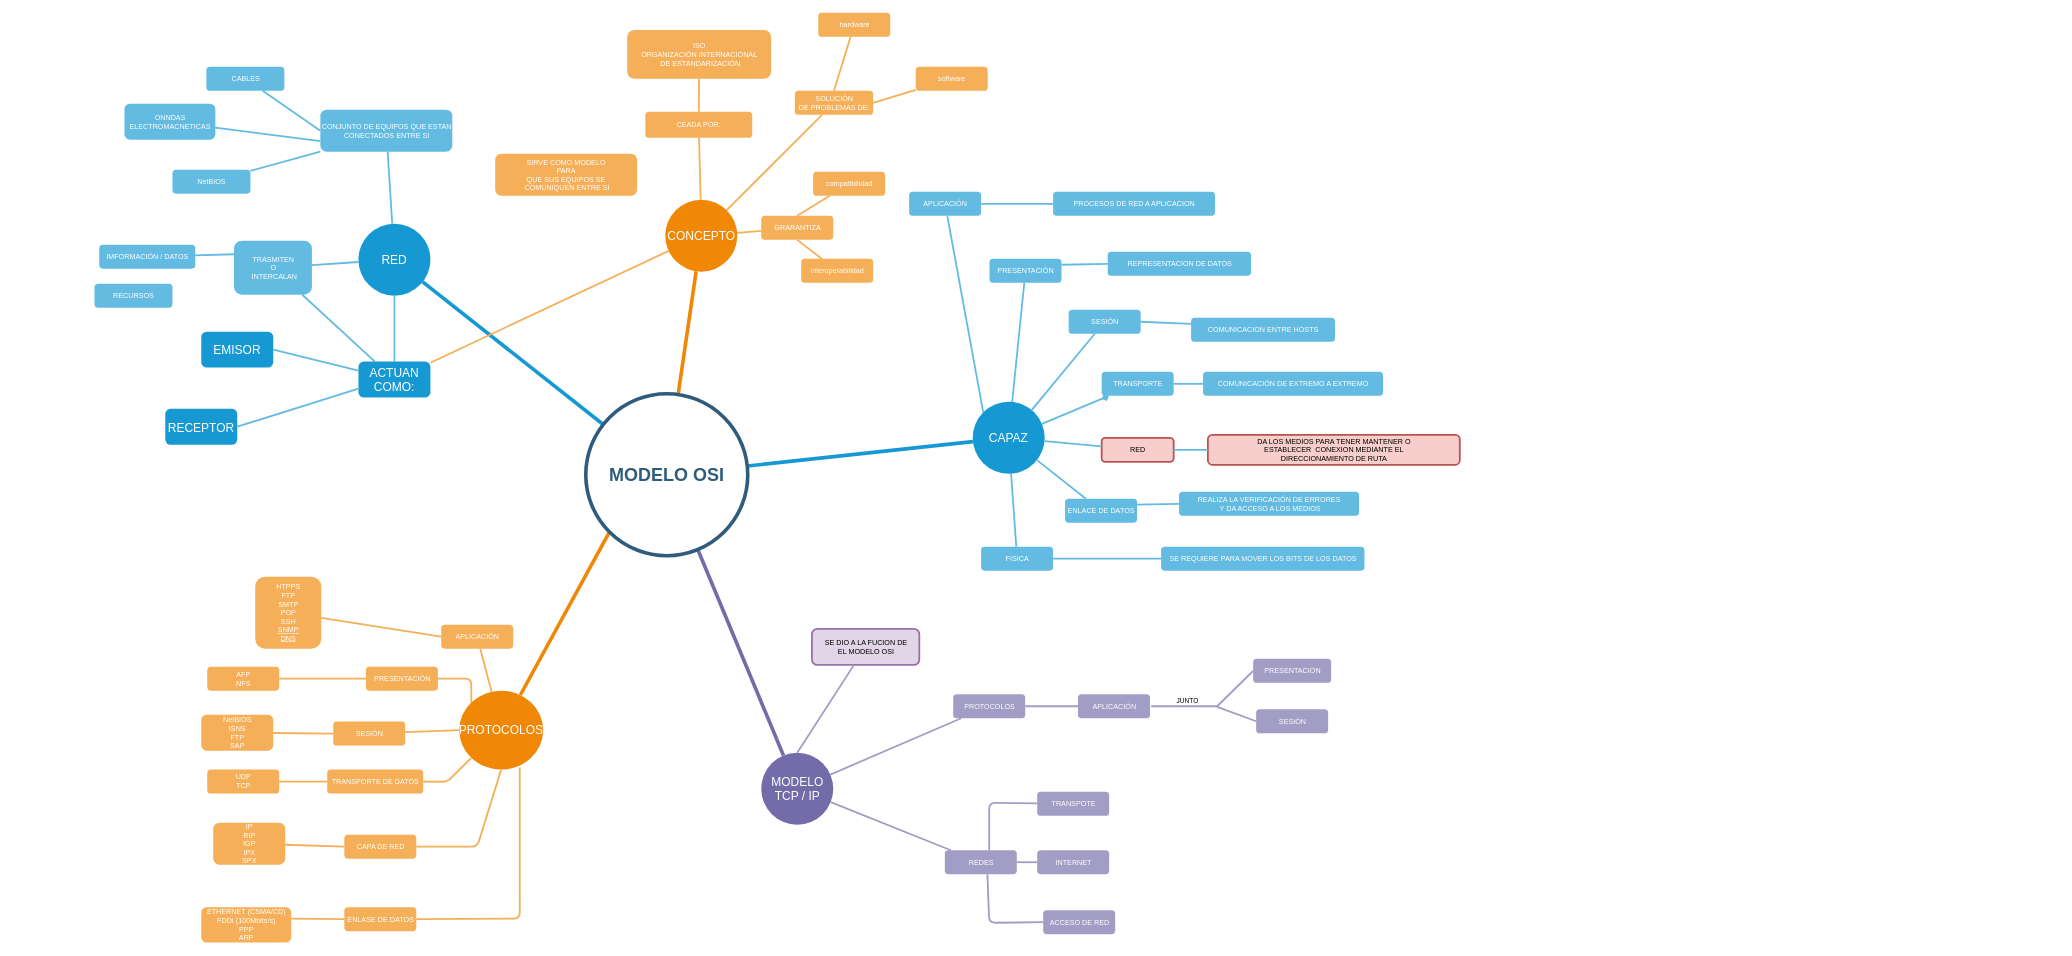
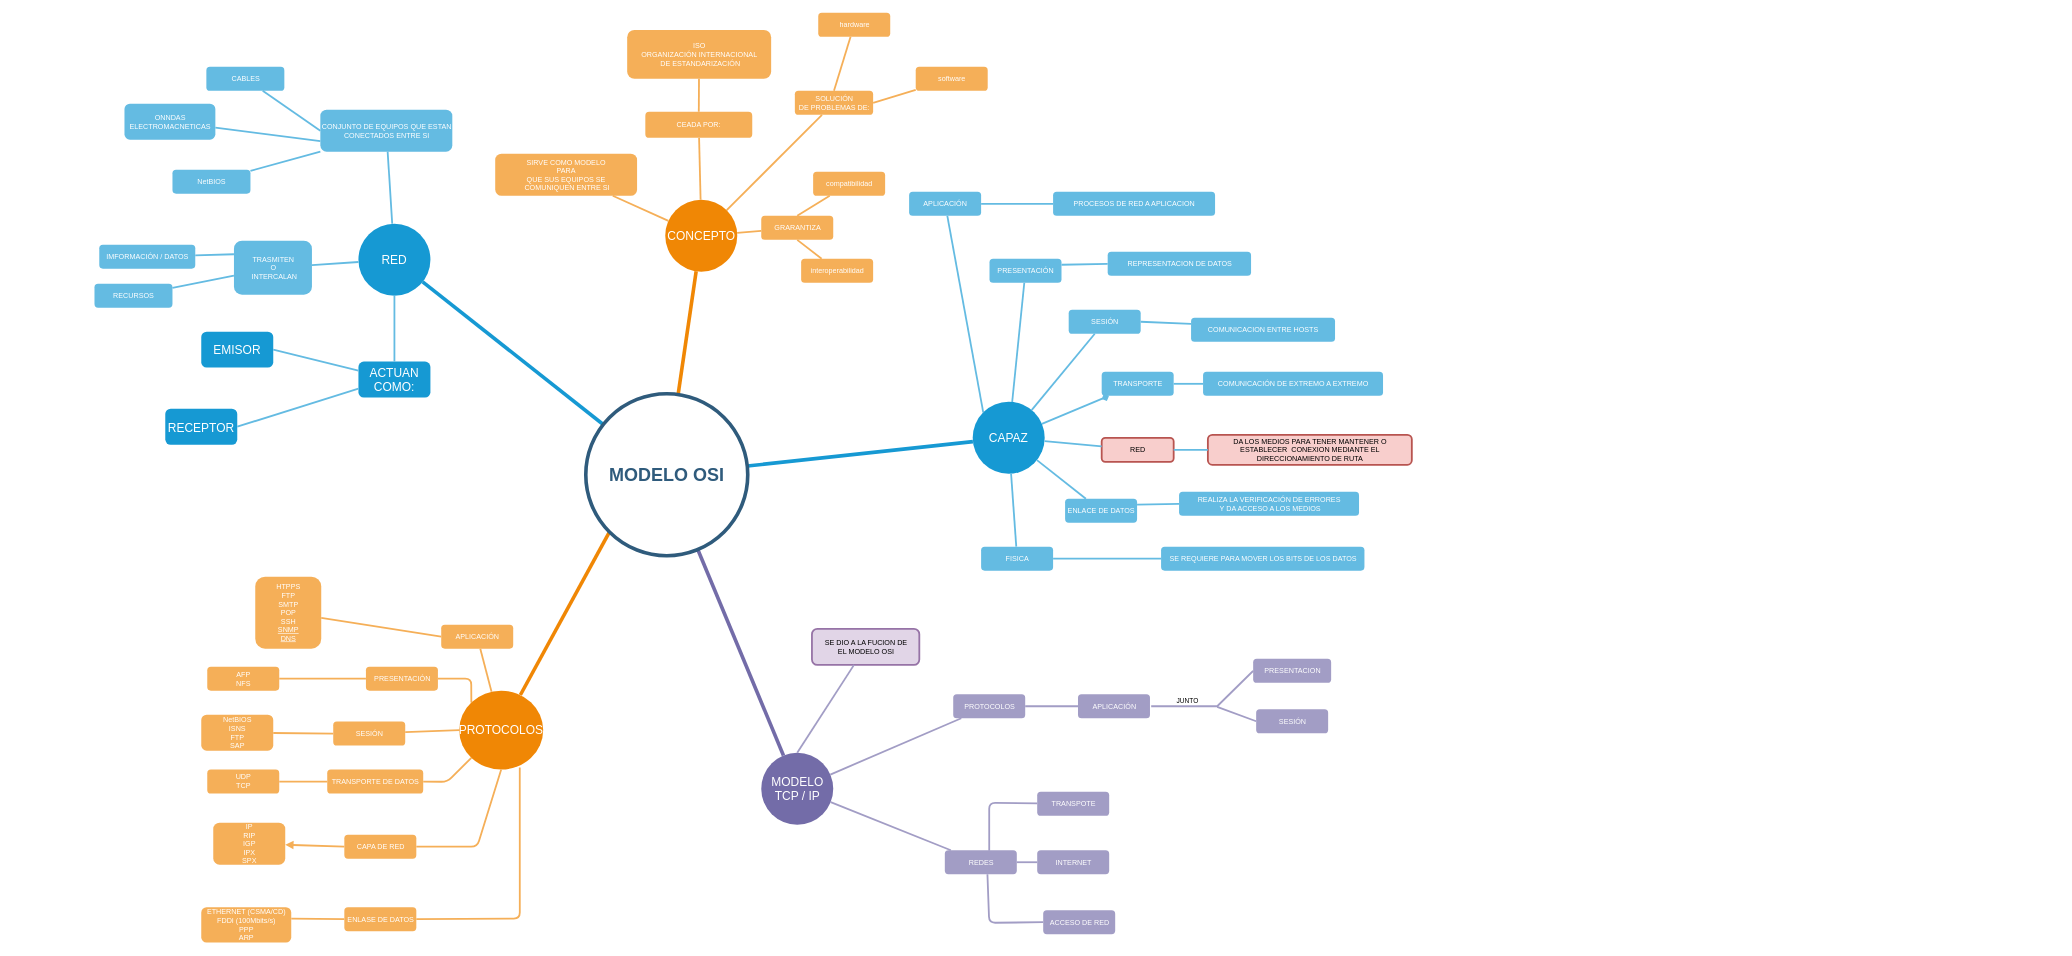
(550, 306) -> (641, 208)
(339, 328) -> (203, 282)
(1334, 450) -> (1310, 450)
(291, 845) -> (294, 845)
